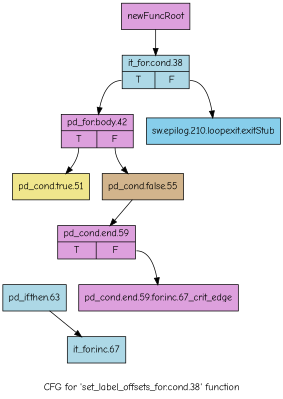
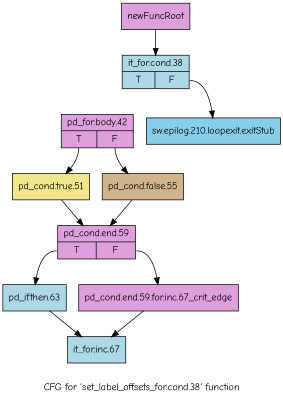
(106, 90) -> none
none -> (70, 210)
none -> (42, 260)
none -> (130, 322)
